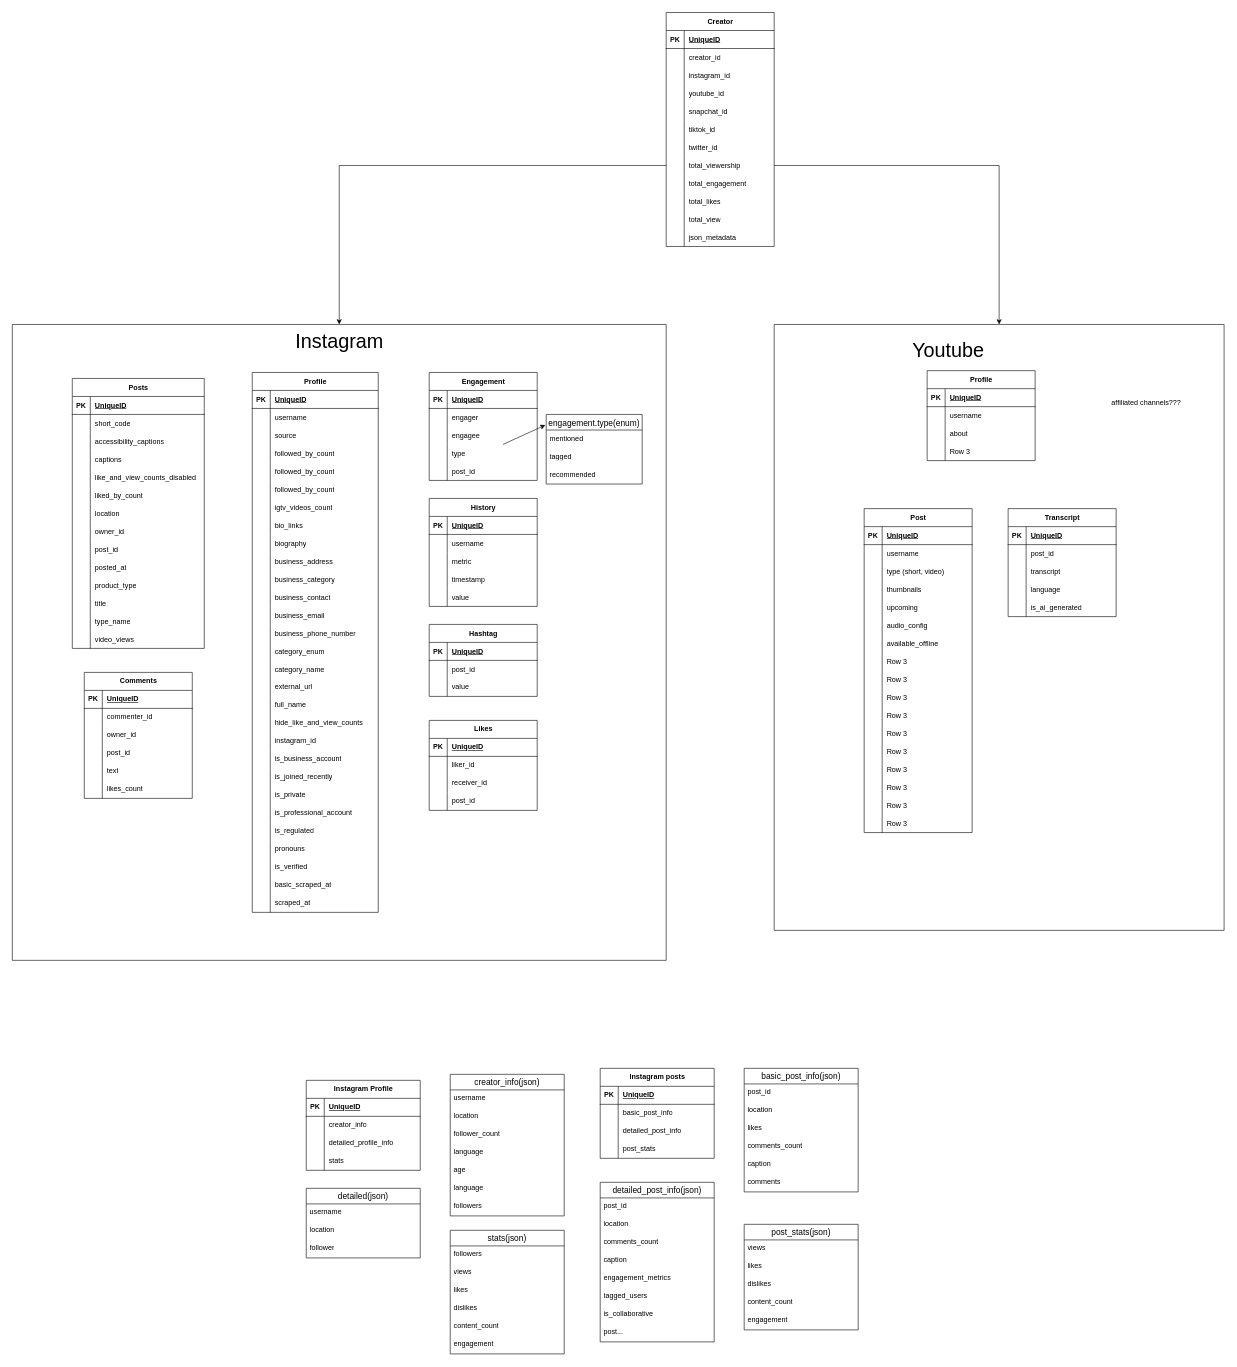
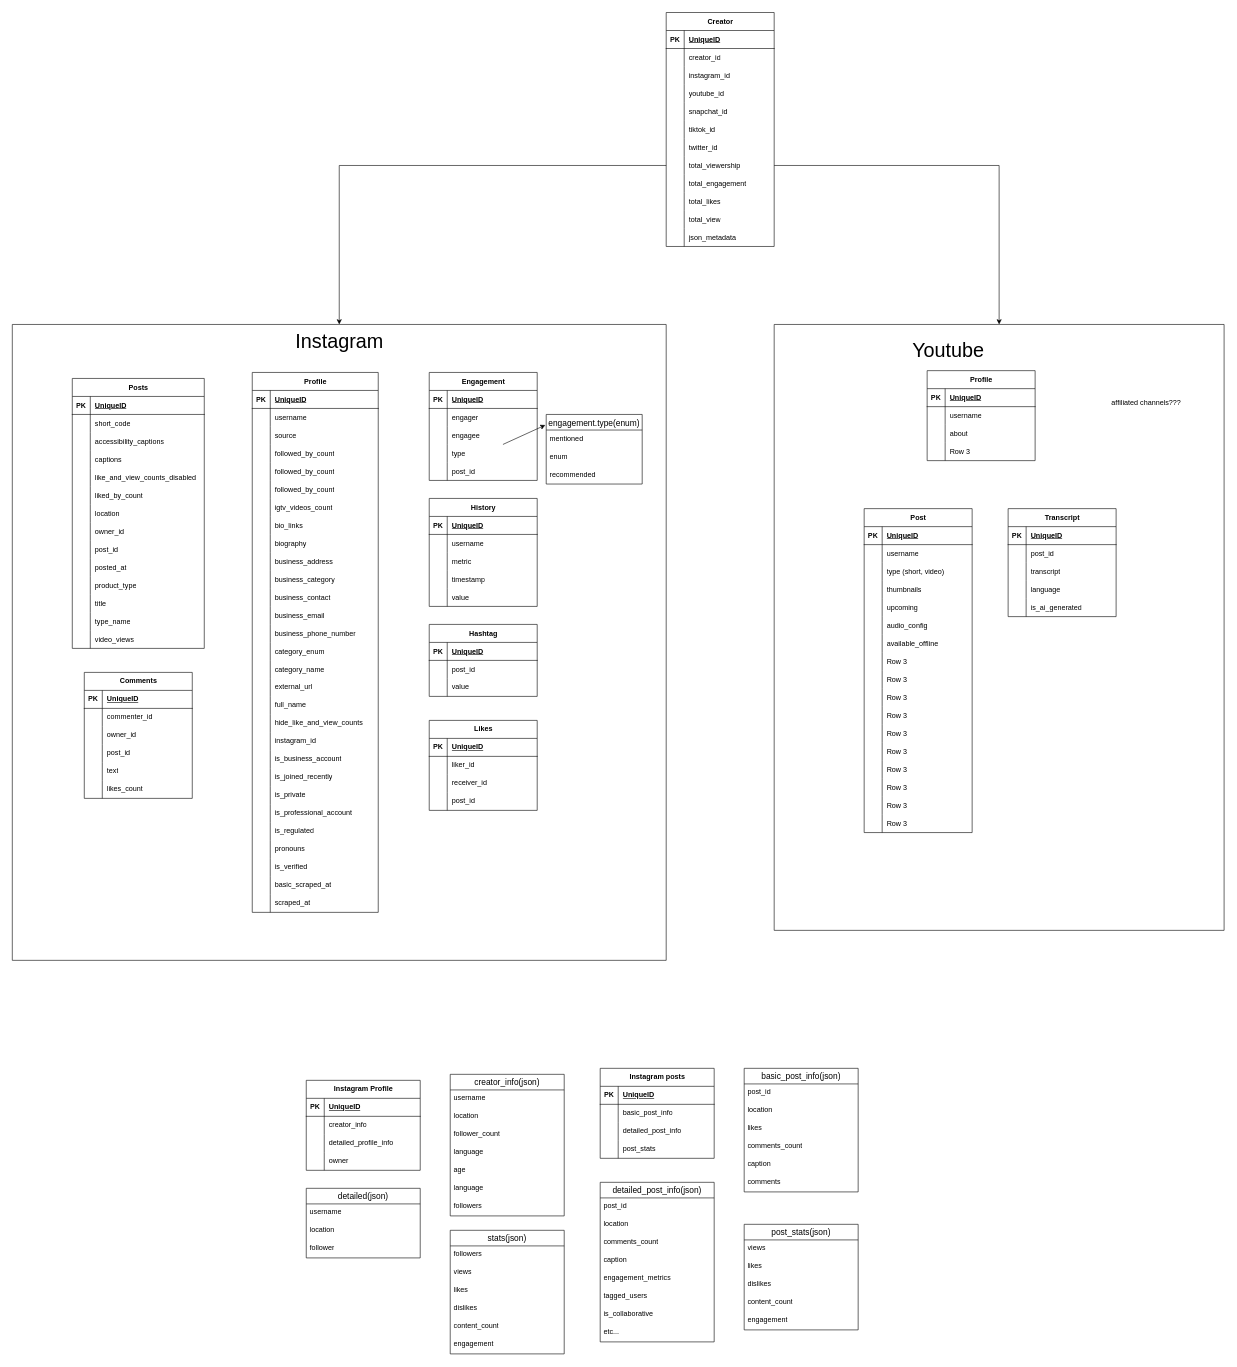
(562, 456) -> (558, 456)
(339, 1161) -> (339, 1161)
(615, 1332) -> (613, 1332)
